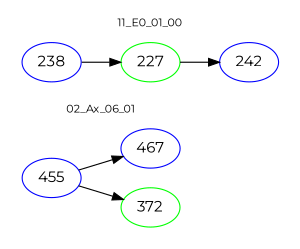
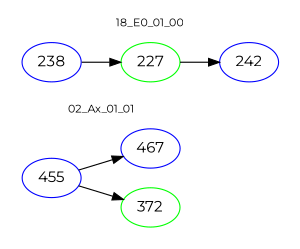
(150, 23) -> (150, 23)
(101, 110) -> (101, 110)
